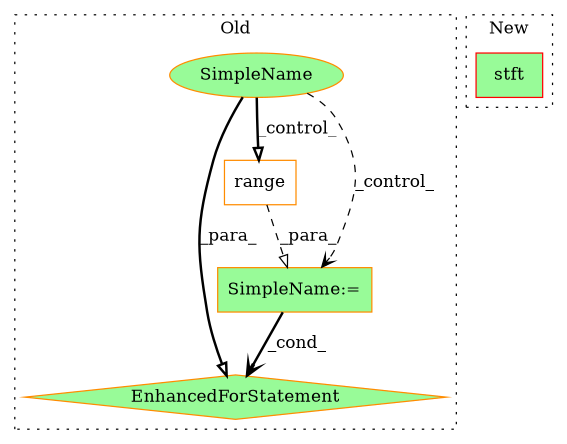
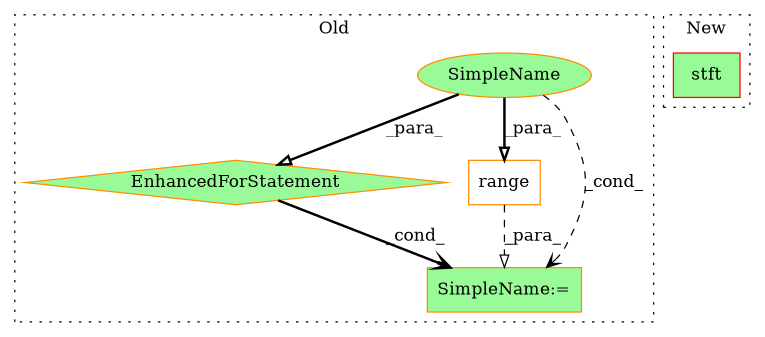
(297, 129) -> (533, 129)
(395, 183) -> (614, 183)
(268, 339) -> (358, 232)
